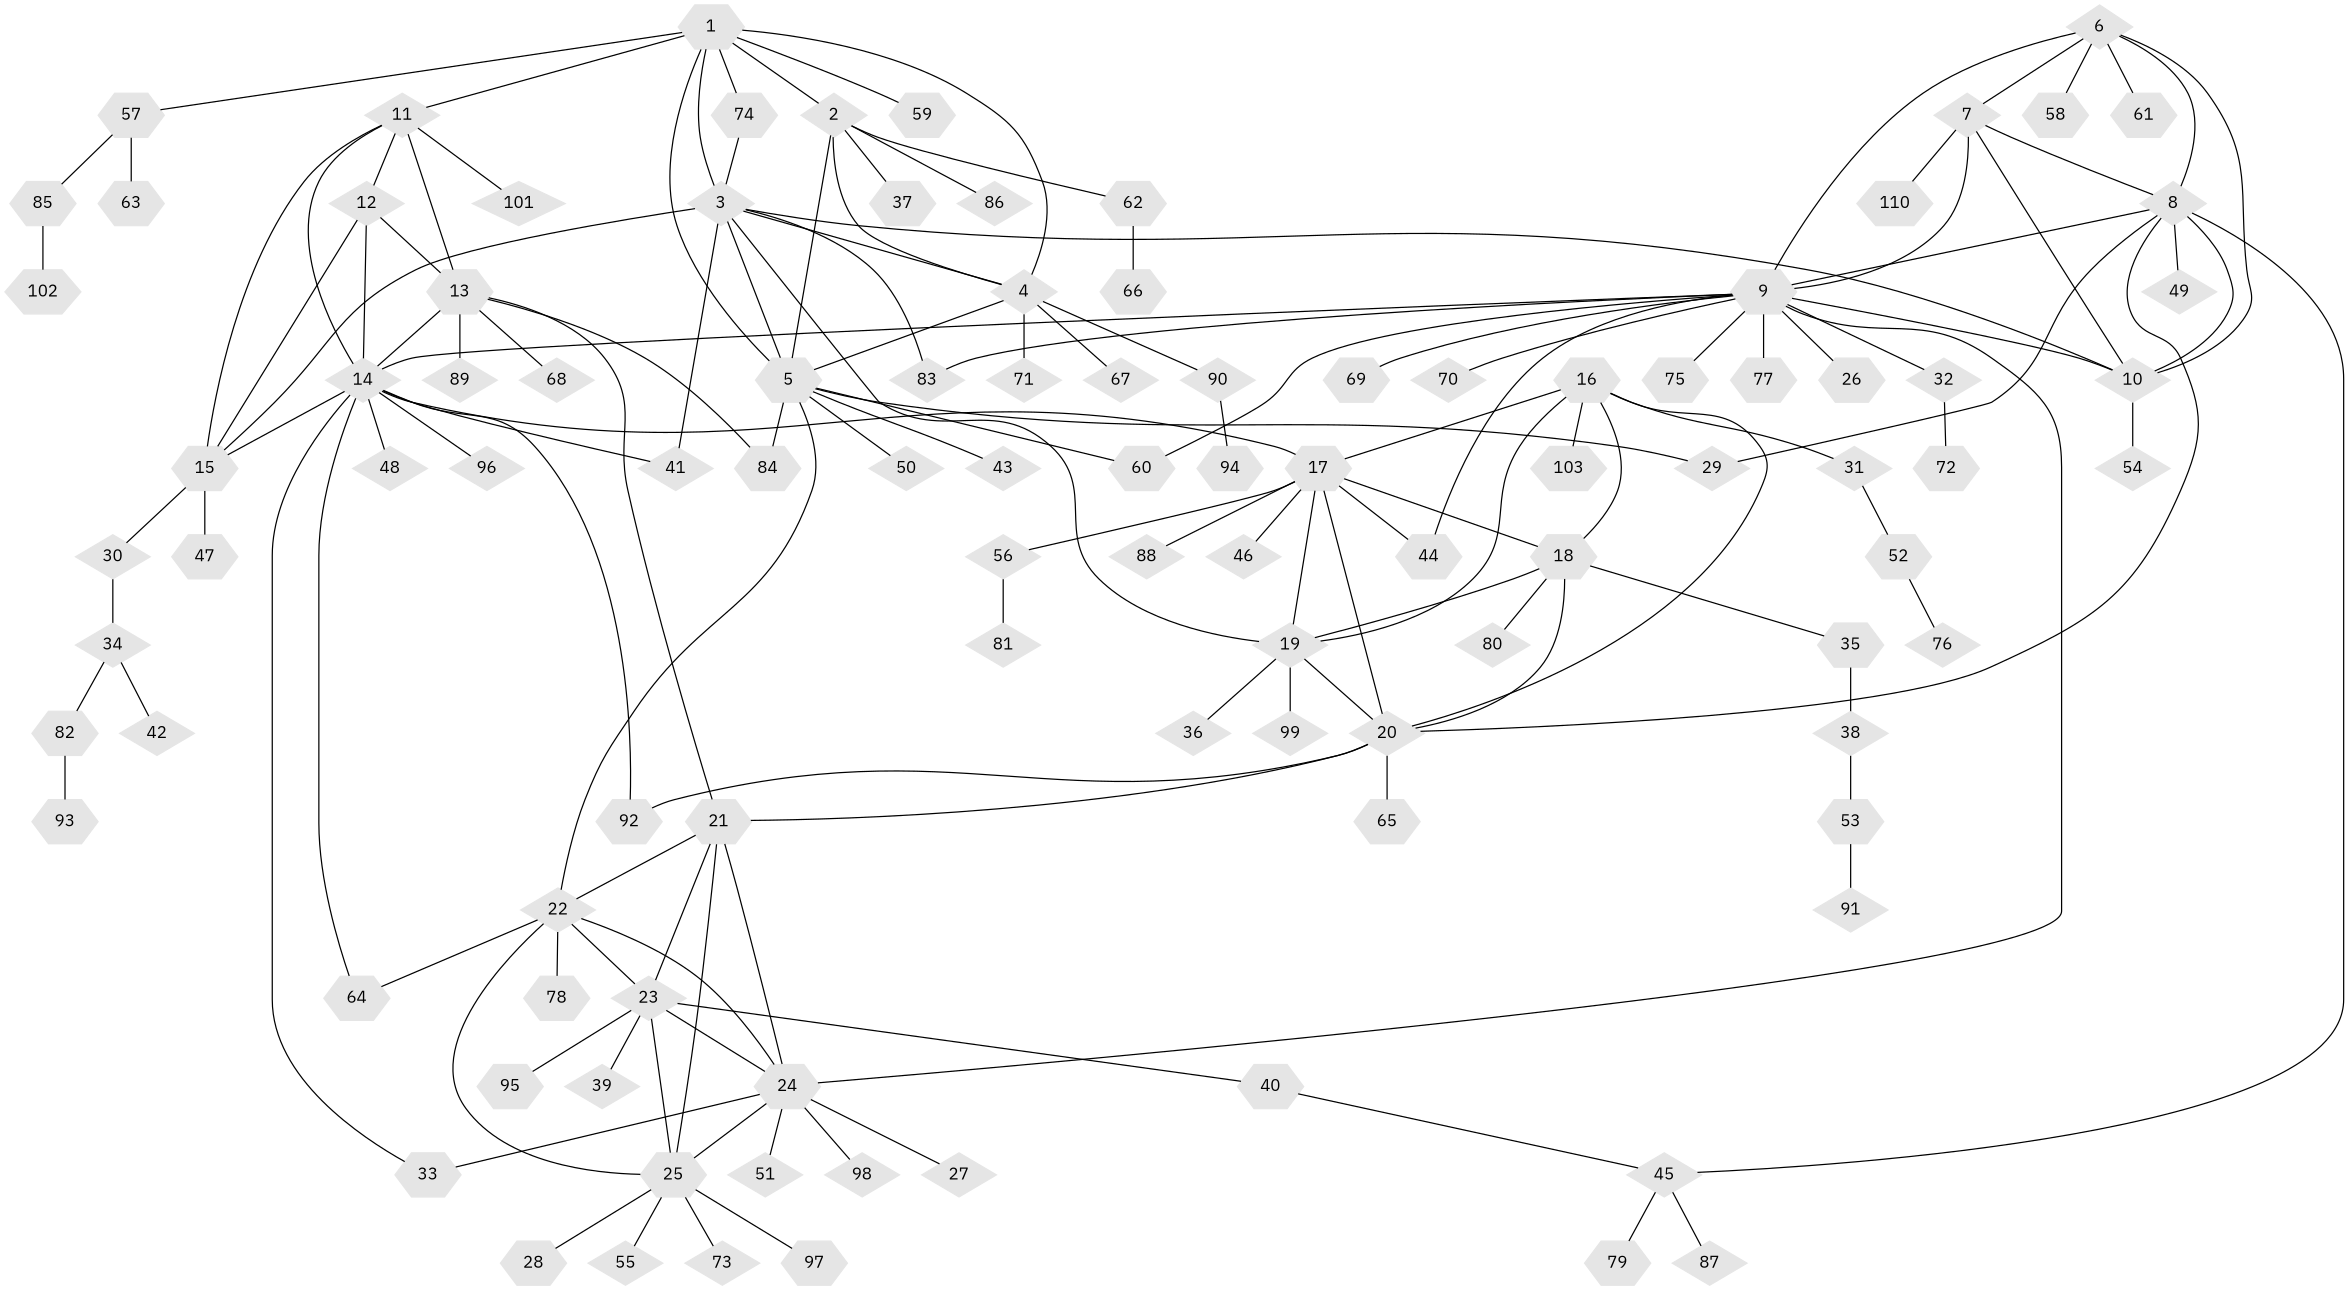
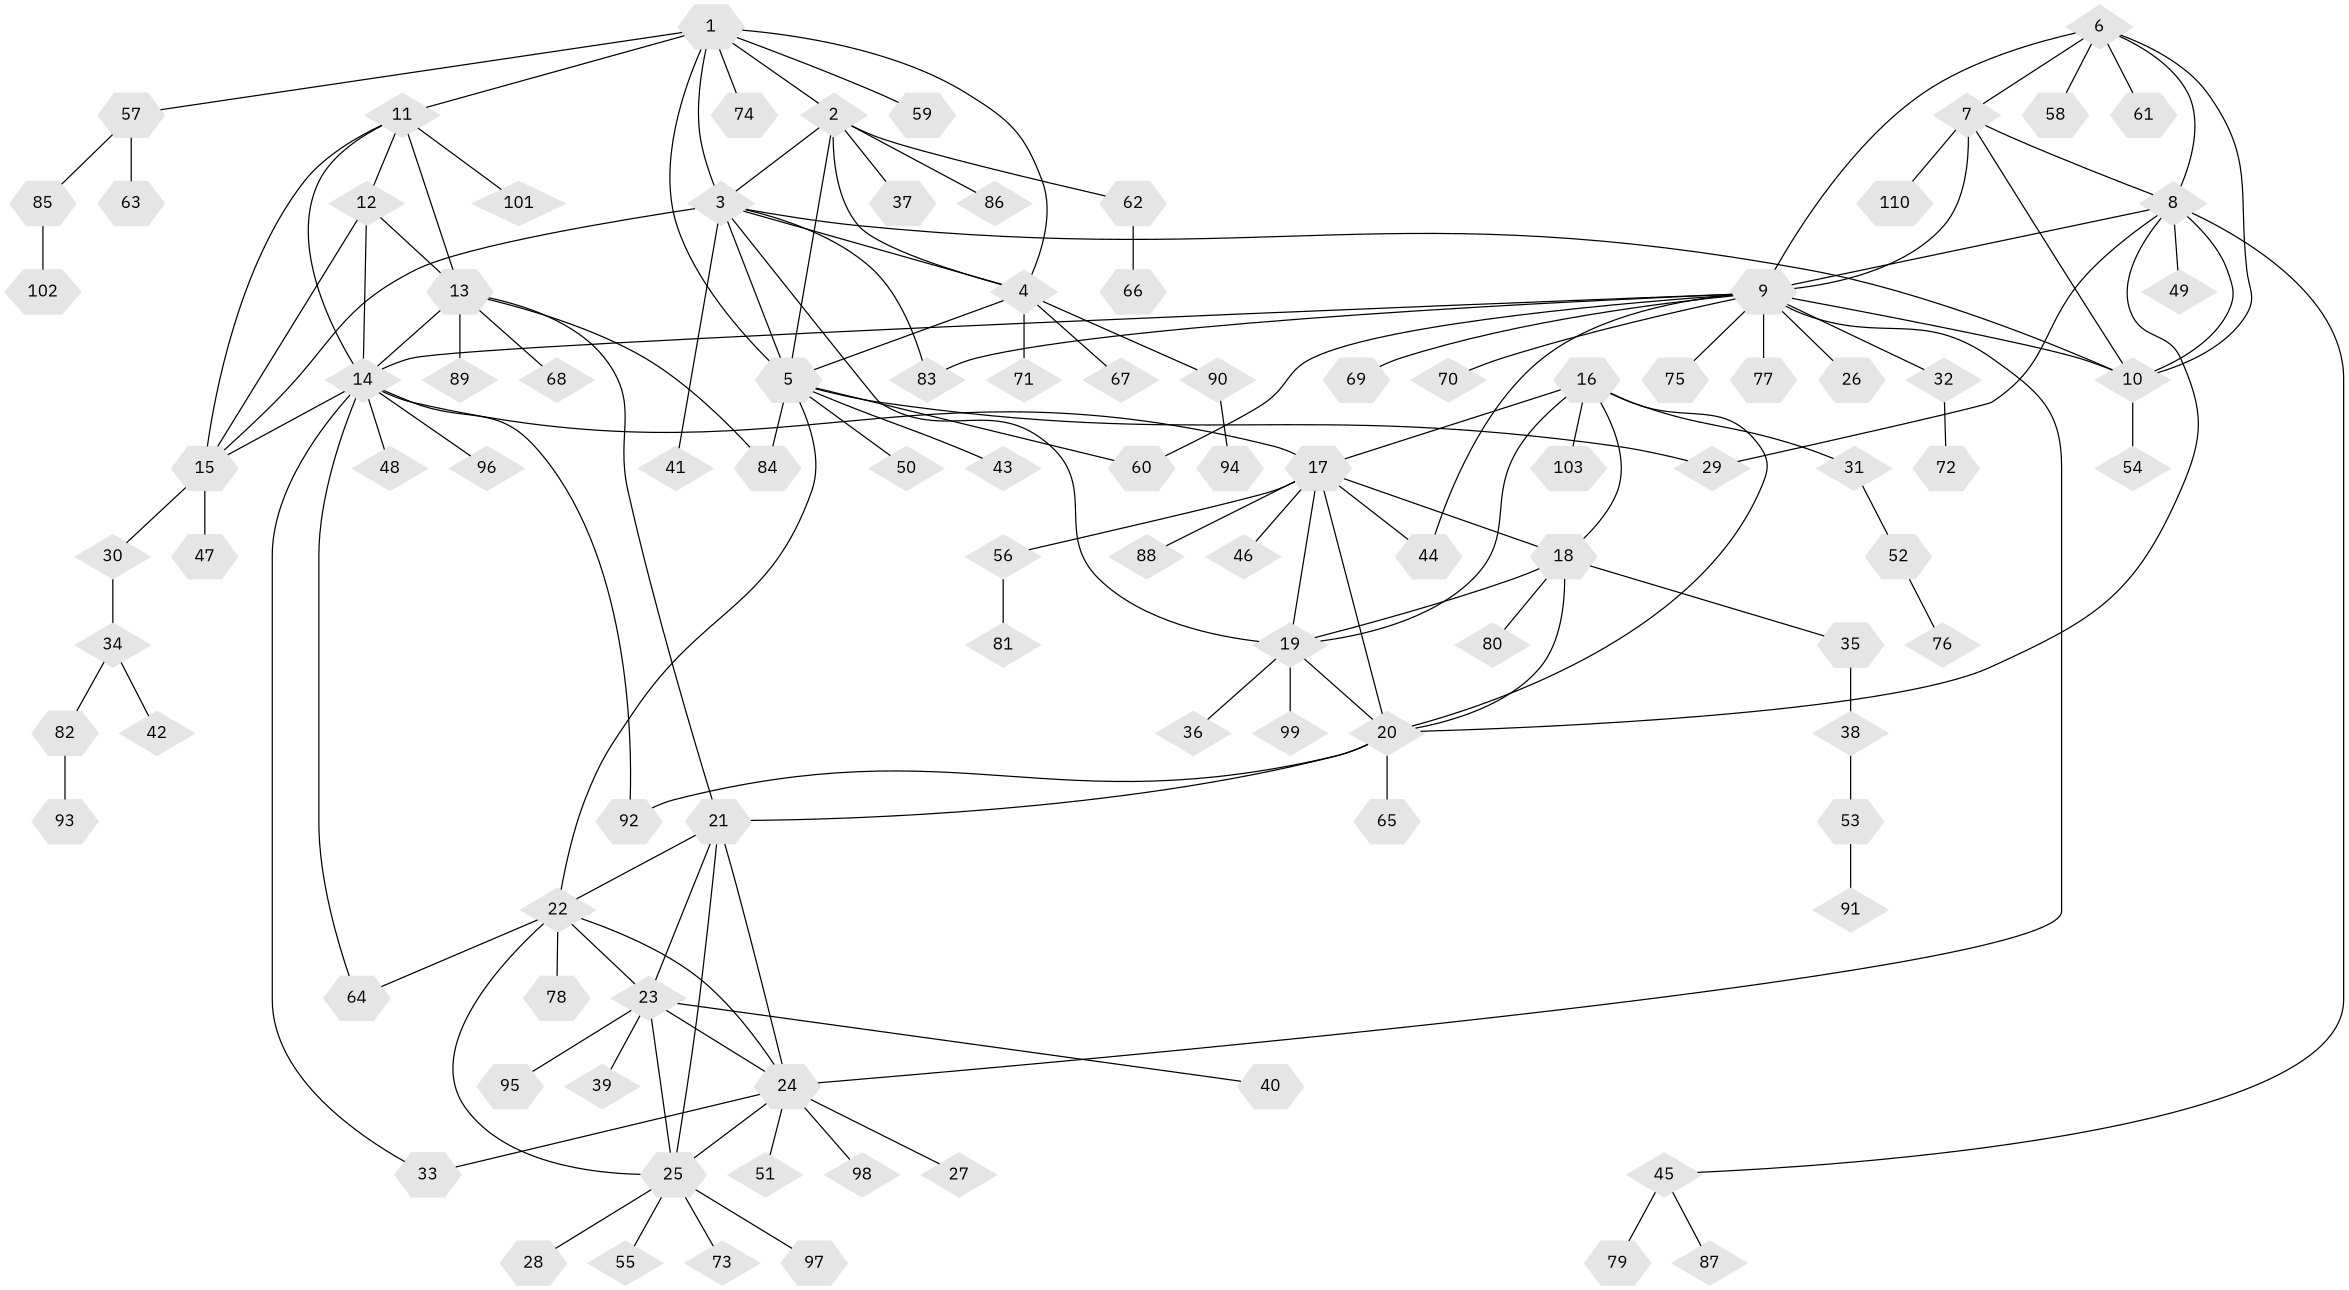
(732, 161) -> (778, 159)
(536, 435) -> none
(1468, 1131) -> none
